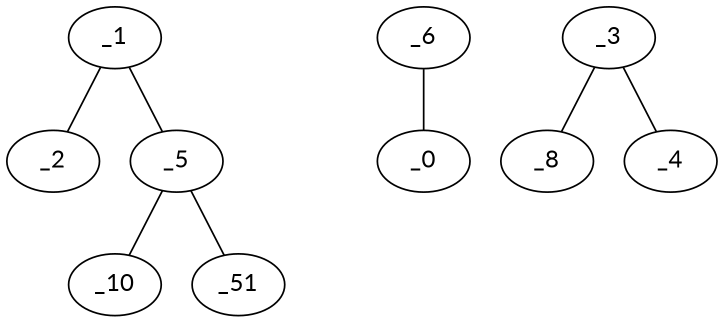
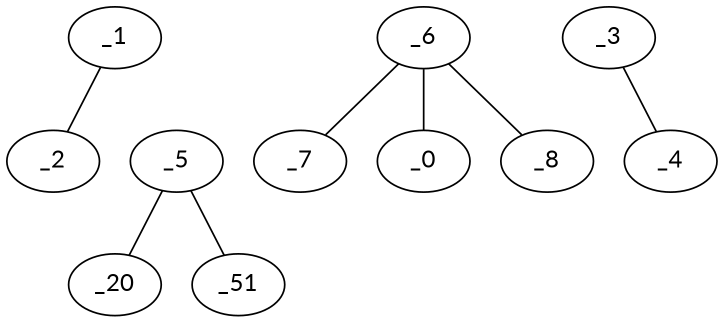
(146, 100) -> none
(578, 100) -> (485, 99)
none -> (300, 161)
(115, 285) -> (115, 285)
